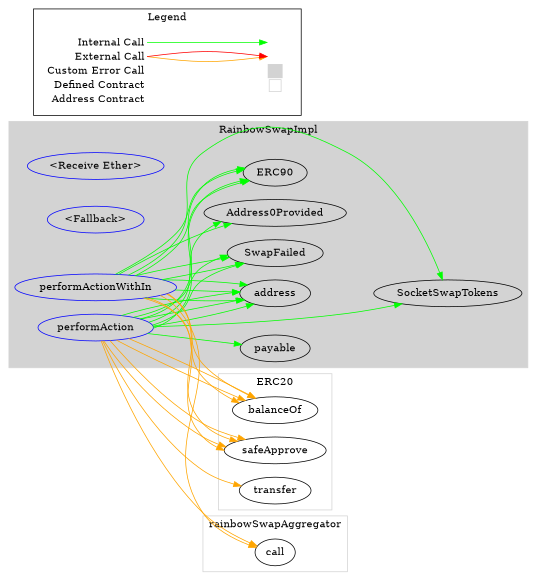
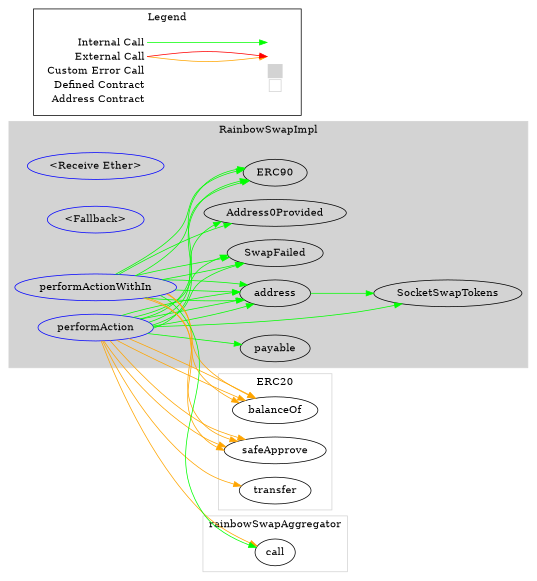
(274, 127) -> (338, 293)
(188, 434) -> (188, 434)
